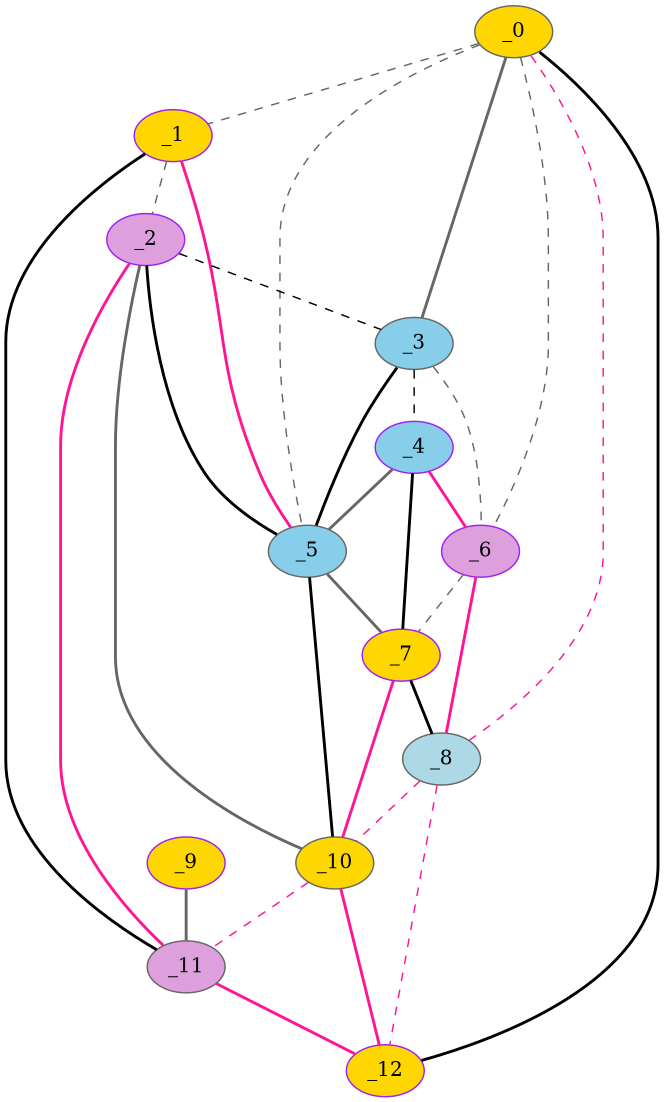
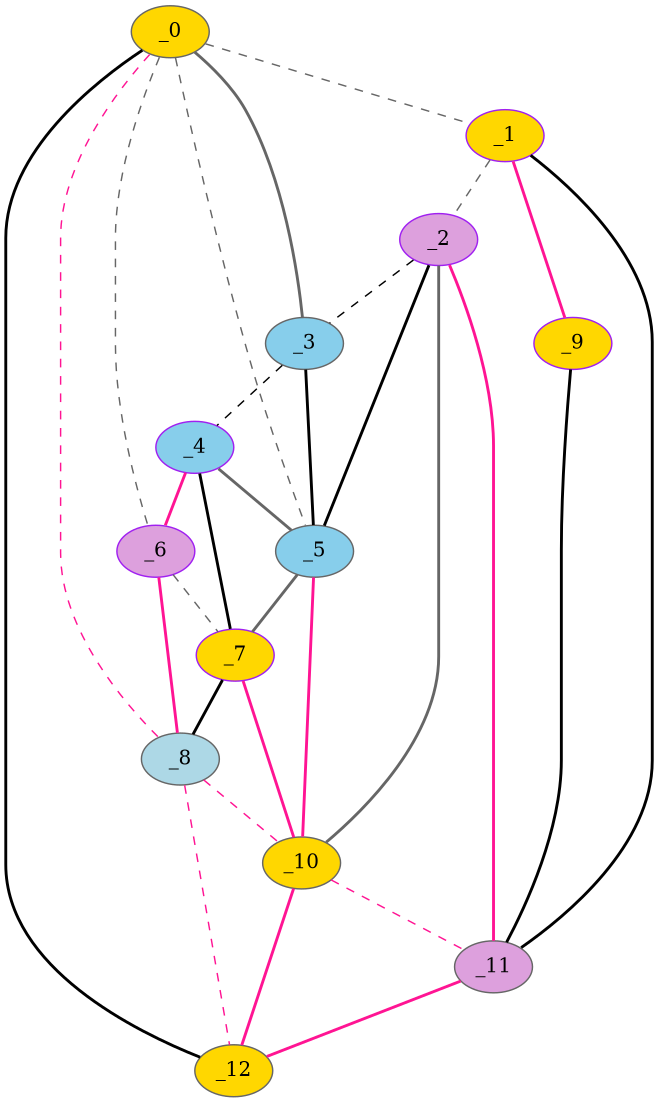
(224, 349) -> (539, 240)
(472, 441) -> none
(321, 707) -> (308, 707)
(186, 915) -> (561, 661)
(385, 1071) -> (234, 1071)
